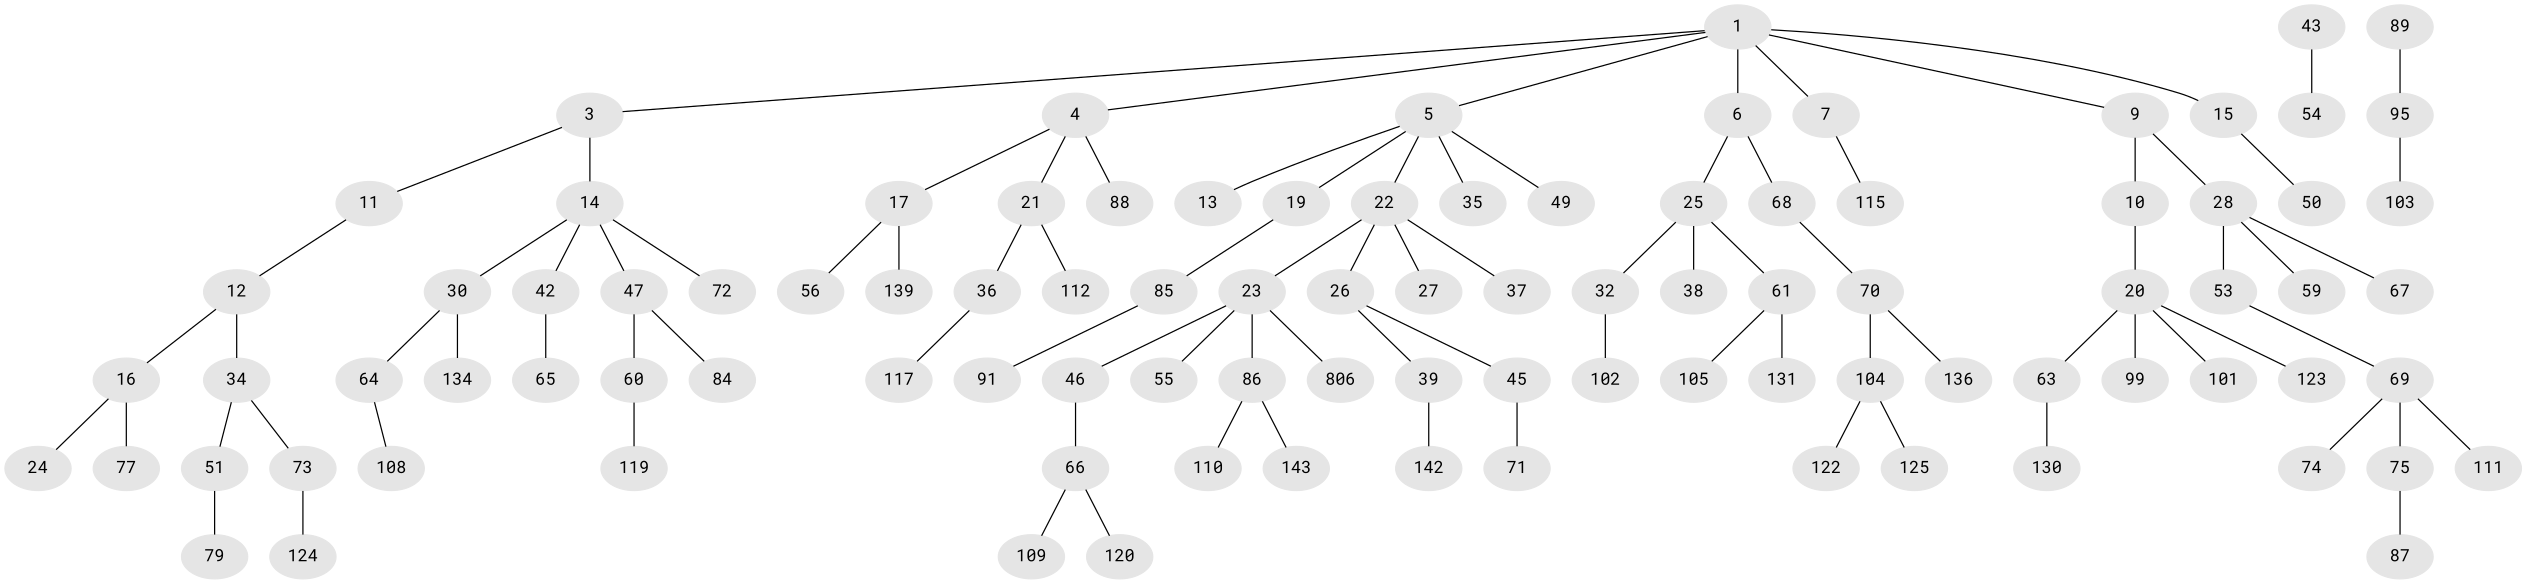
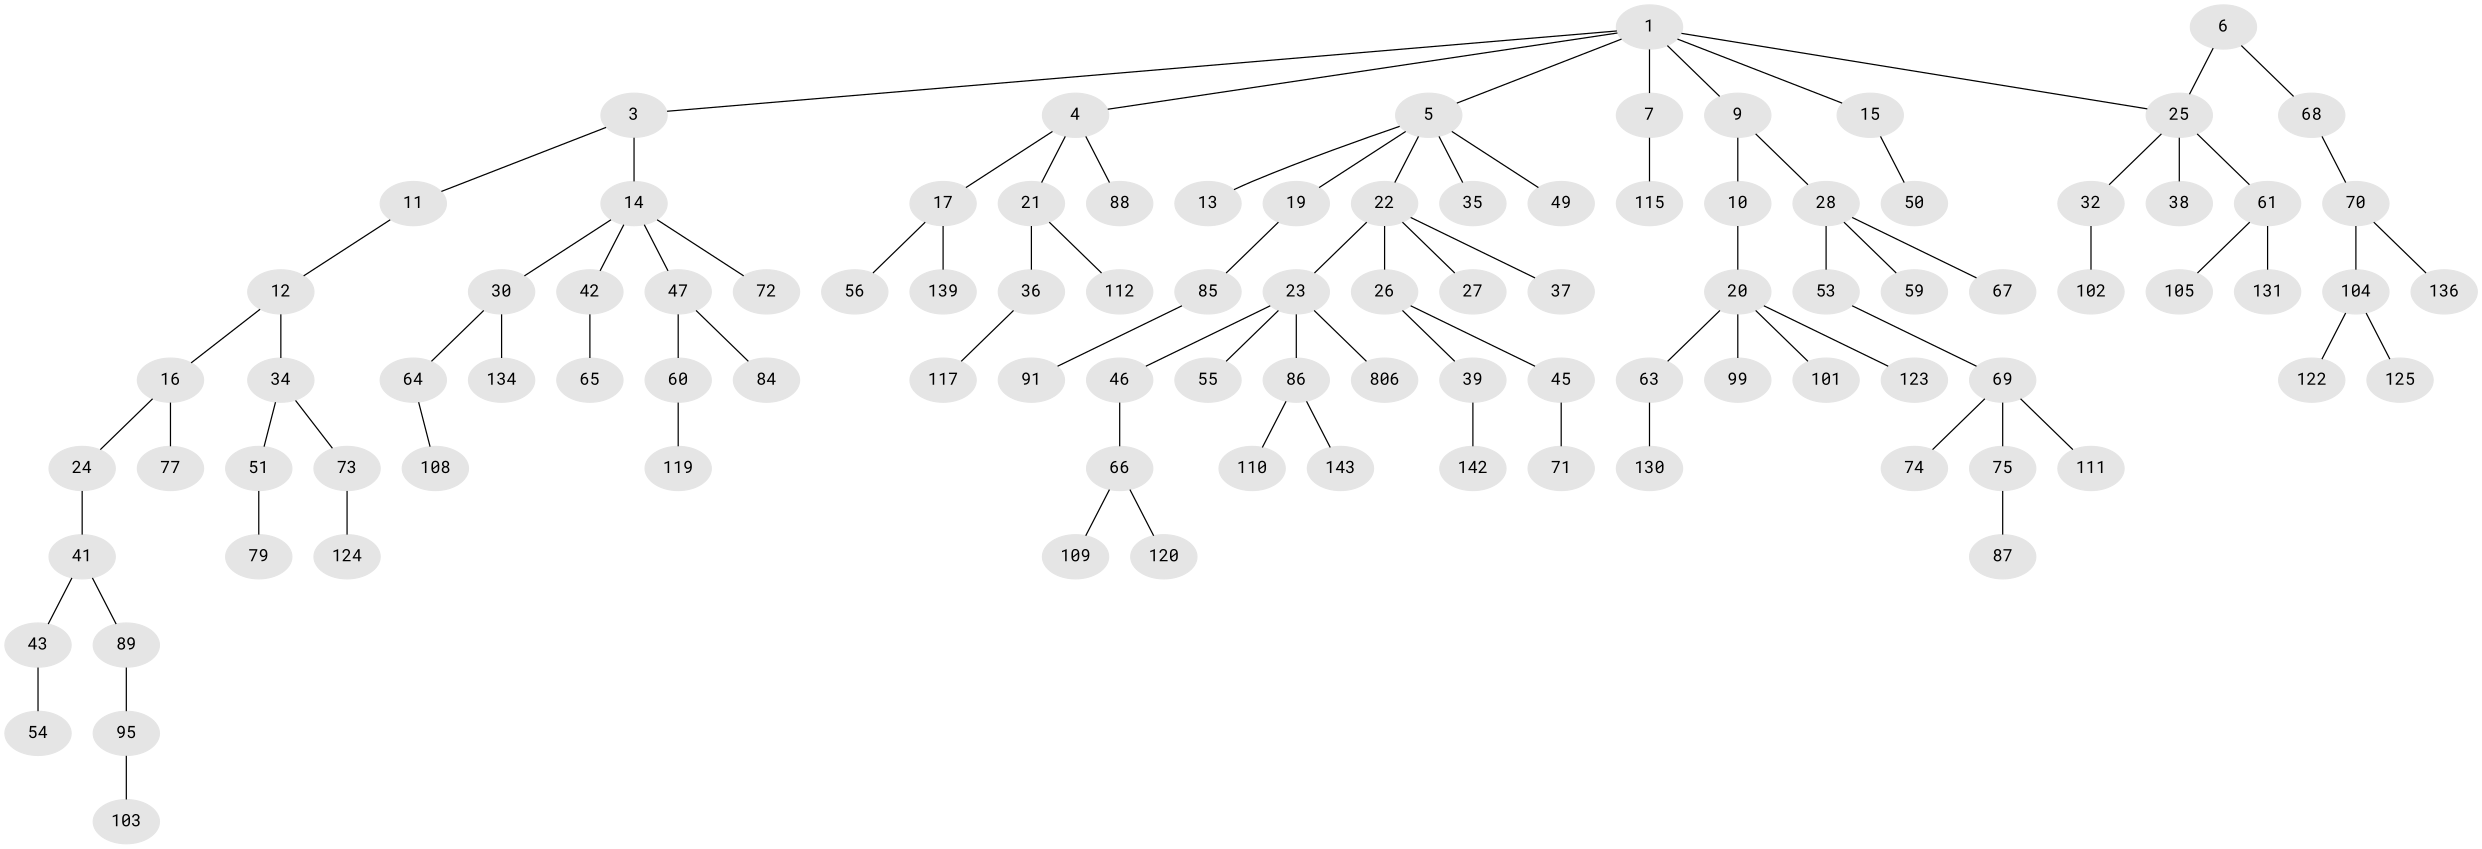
(1738, 71) -> (1914, 71)
none -> (82, 557)
